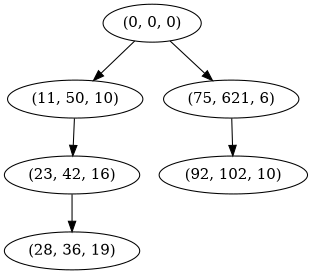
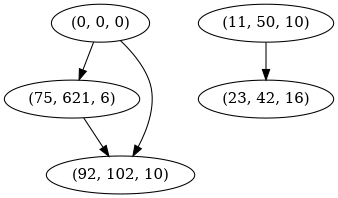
(118, 57) -> (151, 90)
(72, 251) -> none
